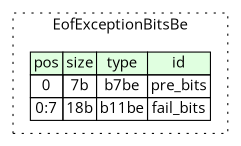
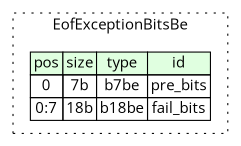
(122, 108) -> (122, 108)
